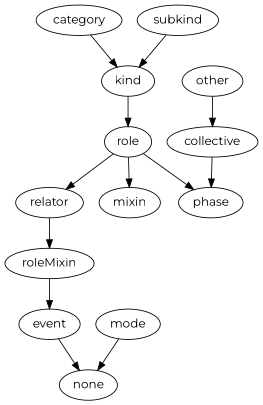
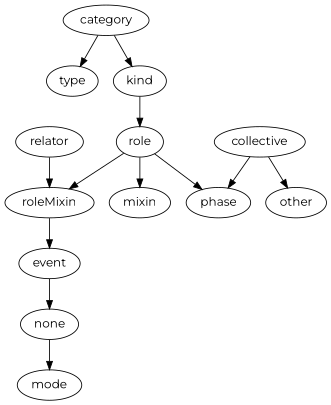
(178, 20) -> none
none -> (72, 81)
(213, 107) -> (276, 169)
(93, 169) -> (100, 169)
(111, 351) -> (50, 351)
